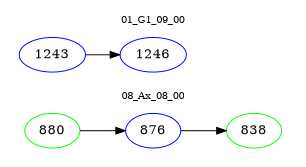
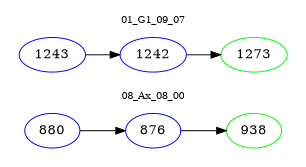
(153, 21) -> (153, 21)
(153, 55) -> (153, 55)
none -> (254, 55)
(52, 131) -> (52, 131)
(254, 131) -> (254, 131)
